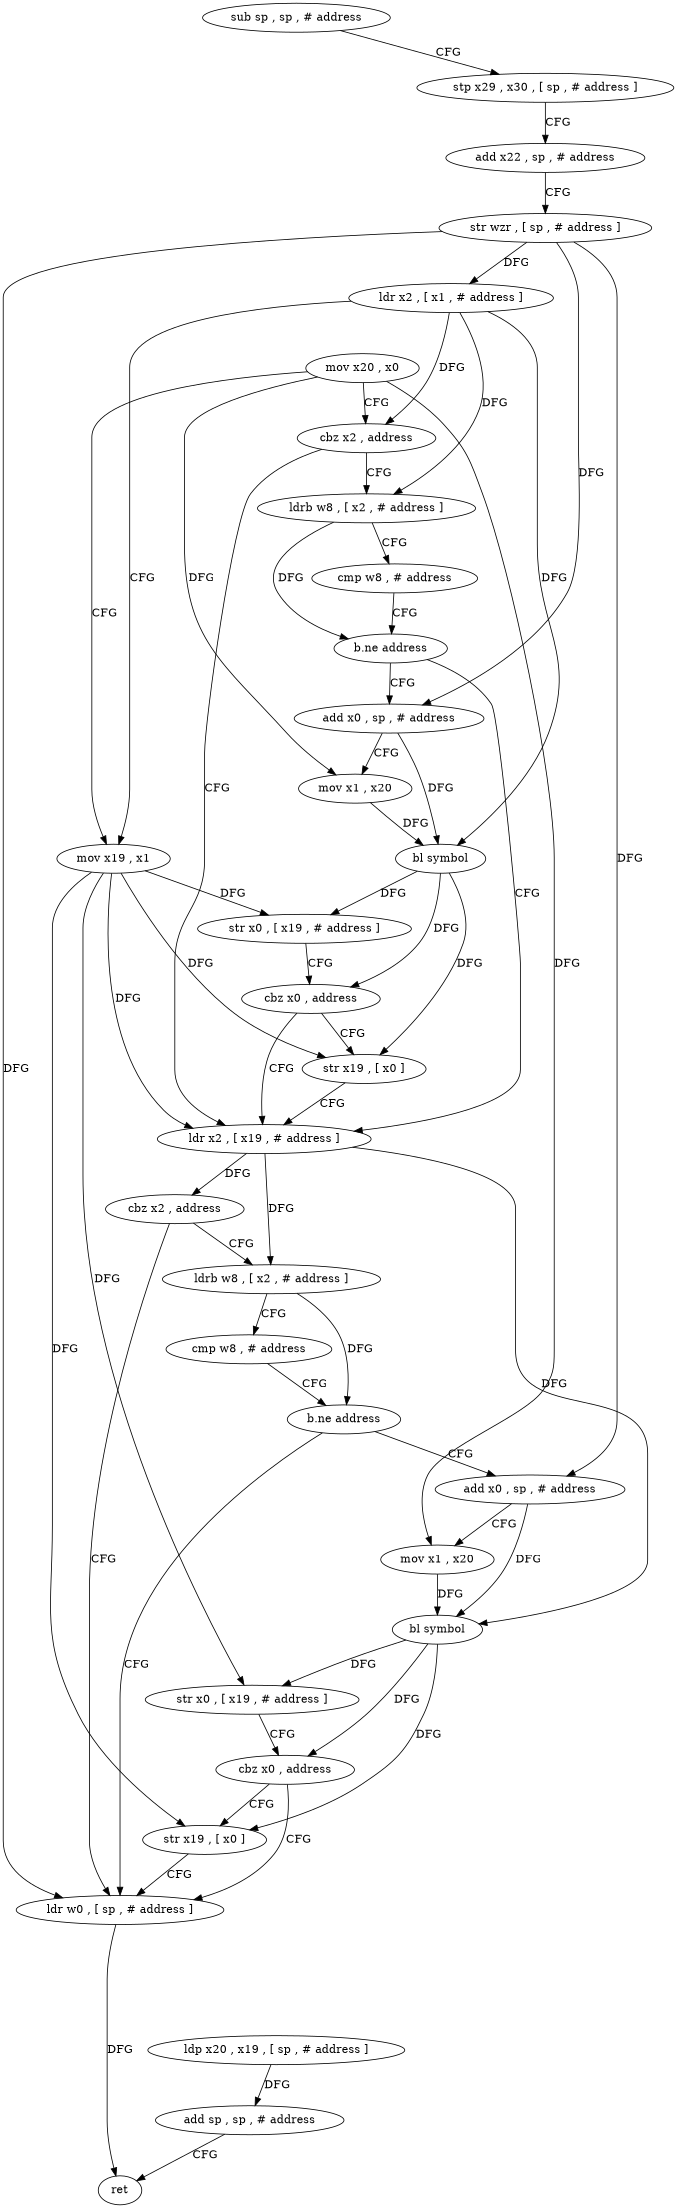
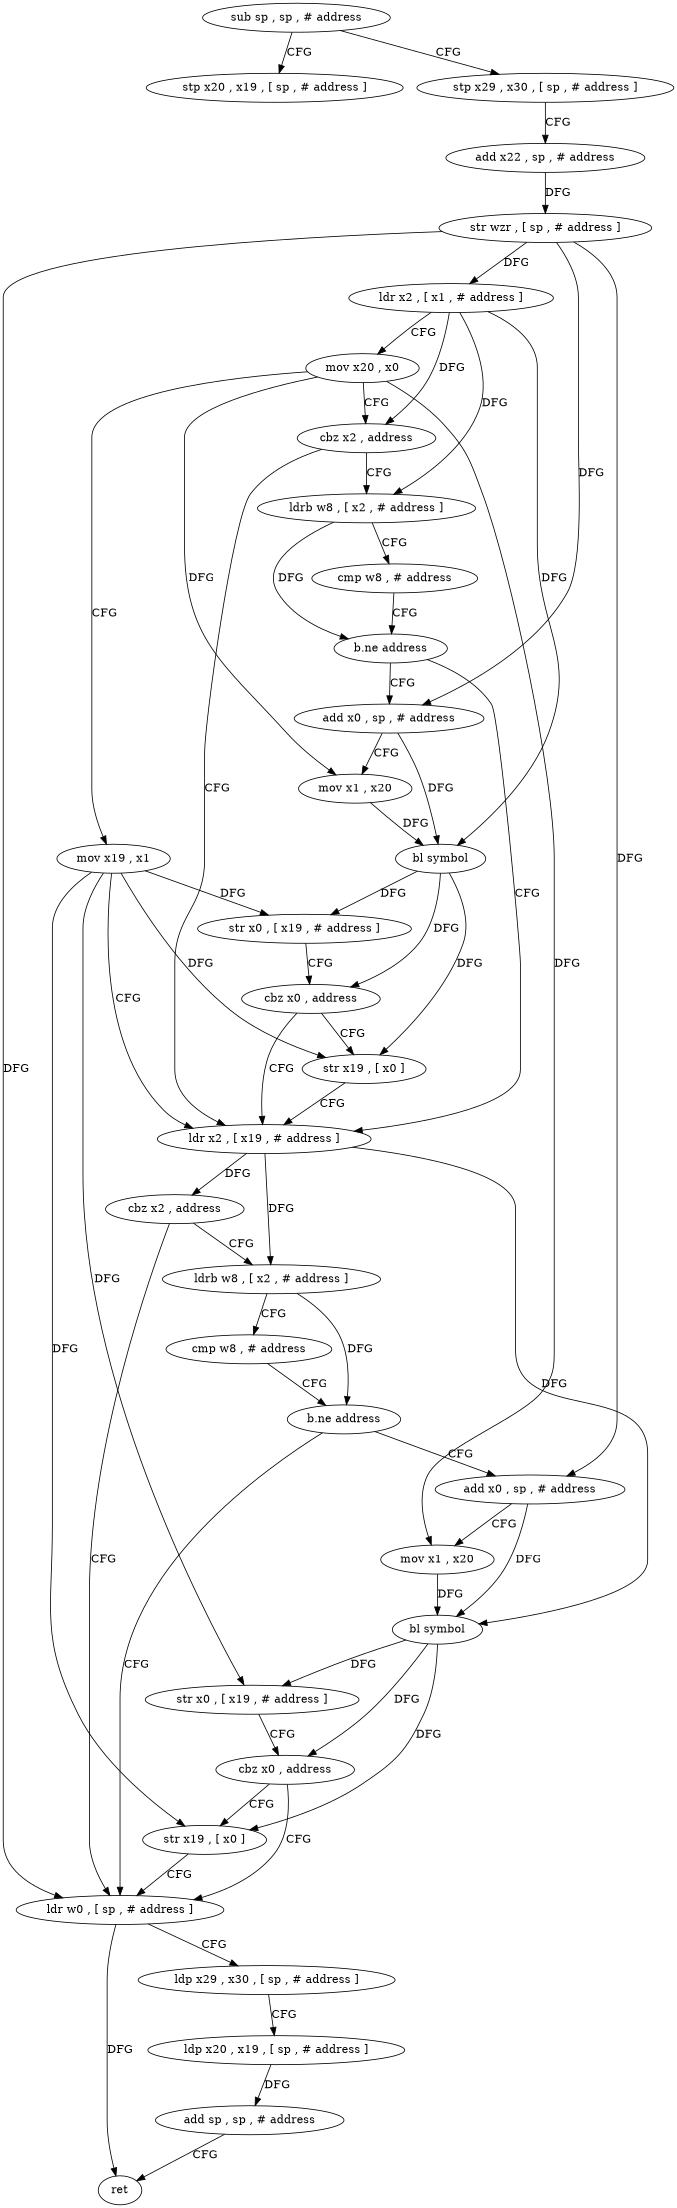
none -> (275, 88)
(558, 193) -> (558, 193)
(130, 481) -> (407, 330)
(128, 999) -> (128, 999)
none -> (267, 1980)
